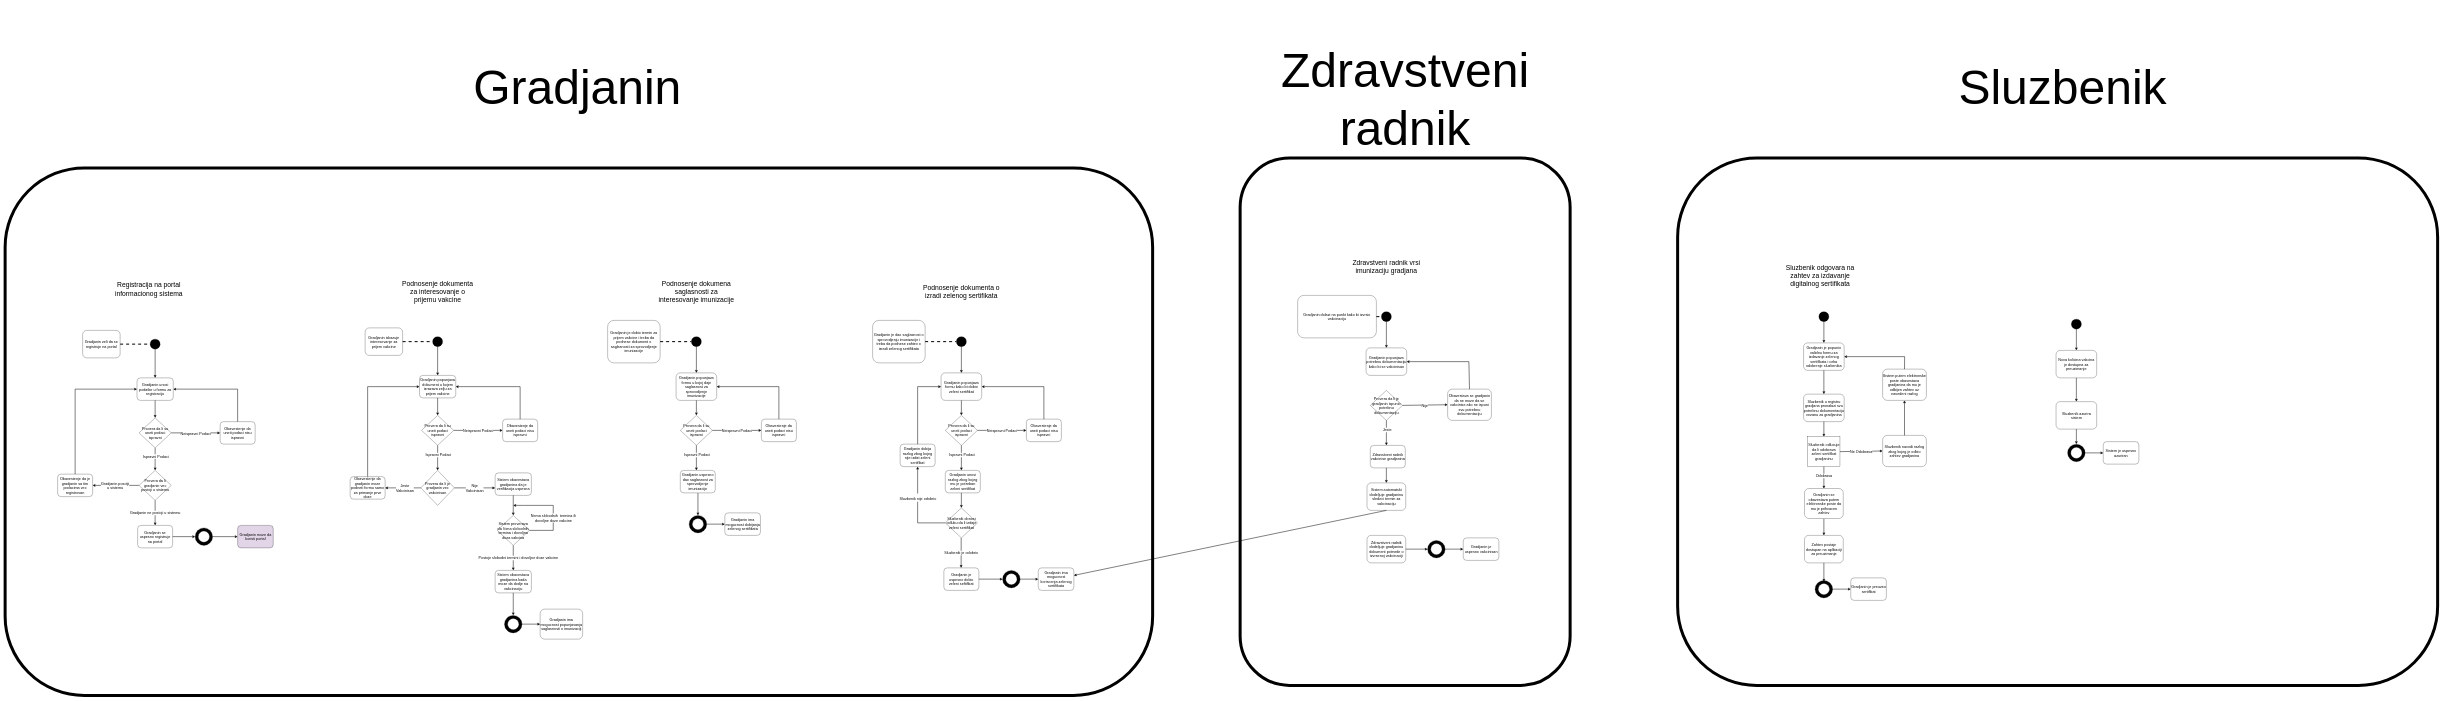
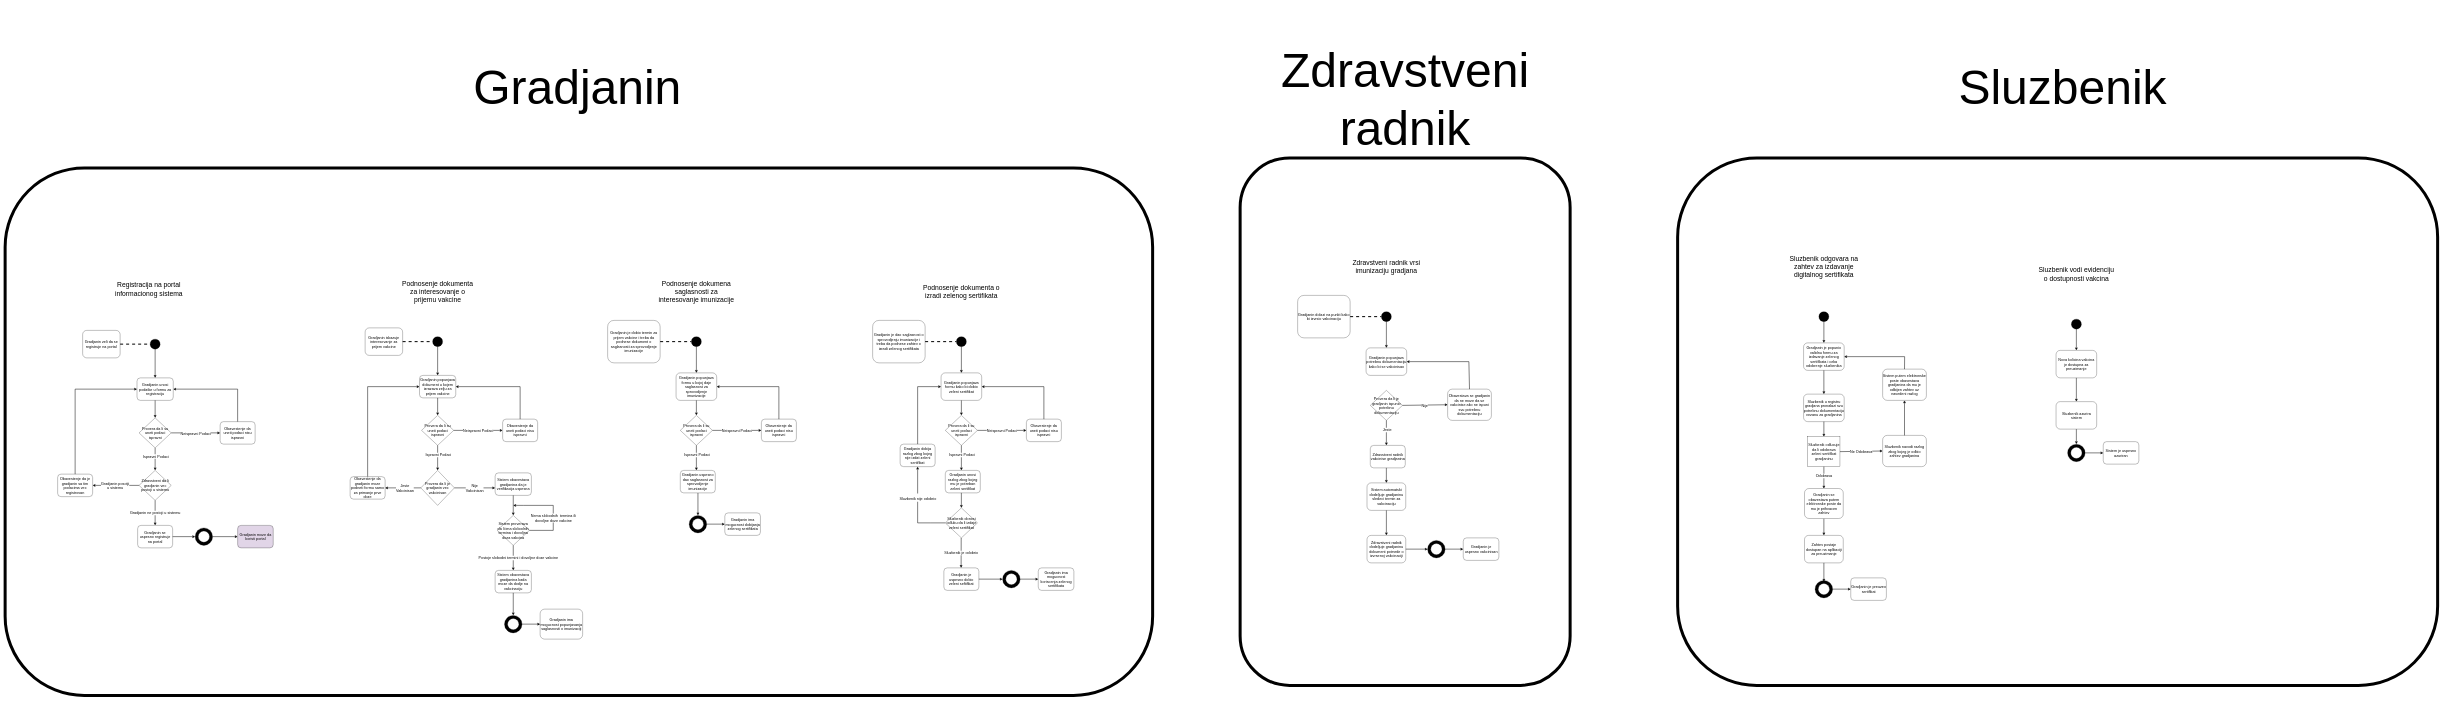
none -> (2076, 274)
(1820, 275) -> (1824, 266)
(1337, 316) -> (1324, 316)
(155, 485) -> (155, 485)
(1232, 542) -> (1386, 531)
